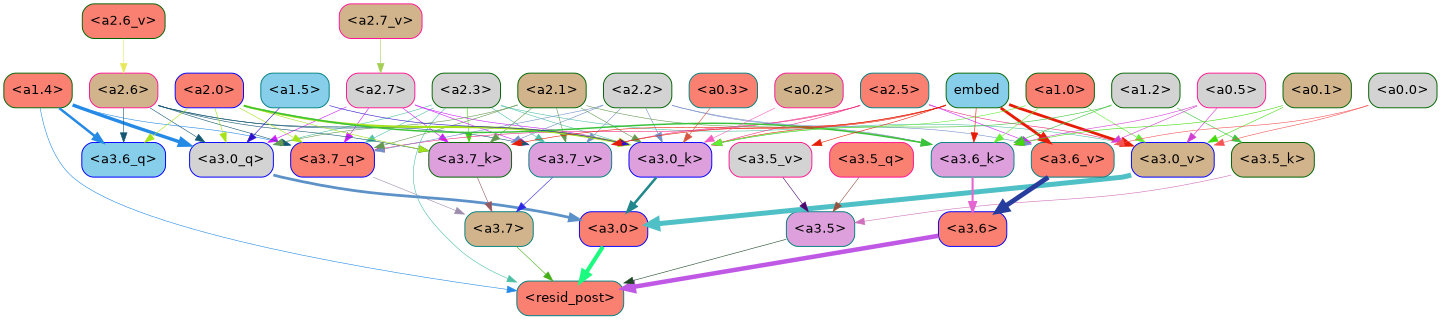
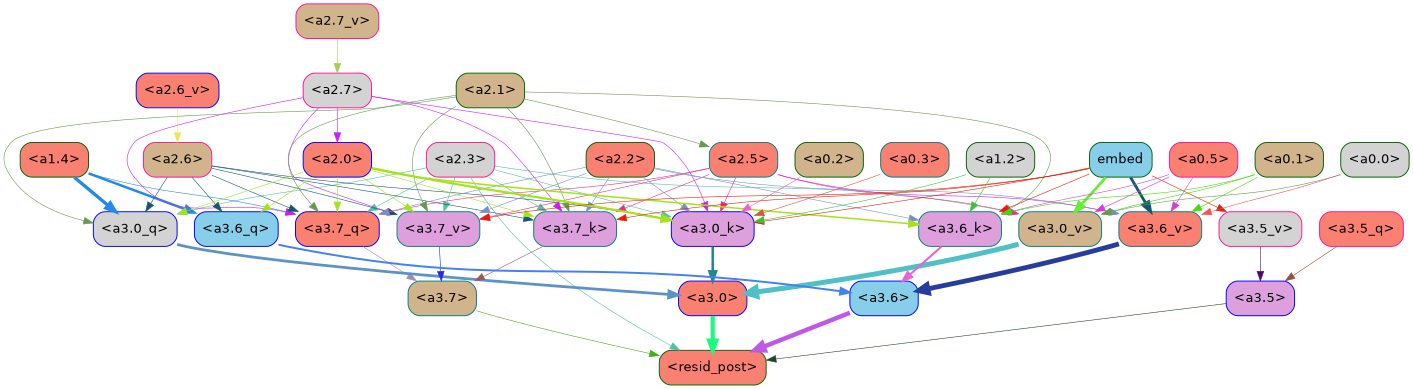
(124, 21) -> (178, 90)
(295, 90) -> none
(466, 90) -> (461, 160)
(638, 90) -> (620, 160)
(809, 90) -> (829, 160)
(1060, 90) -> none
(1232, 90) -> (1204, 160)
(329, 115) -> (337, 126)
(597, 117) -> (613, 120)
(1013, 117) -> (1138, 190)
(468, 120) -> (513, 192)
(1065, 124) -> (1097, 187)
(582, 129) -> (640, 199)
(1274, 130) -> (1244, 194)
(470, 160) -> (575, 229)
(1173, 160) -> (1060, 229)
(1273, 160) -> none
none -> (1238, 188)
none -> (667, 191)
none -> (384, 192)
(821, 229) -> (1260, 298)
(973, 229) -> (884, 298)
(247, 243) -> none
none -> (545, 271)
(570, 298) -> (713, 368)
